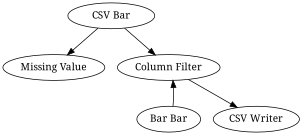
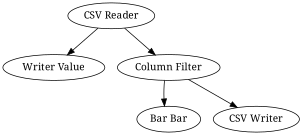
(111, 16) -> (111, 16)
(54, 67) -> (54, 67)
(174, 97) -> (164, 90)
